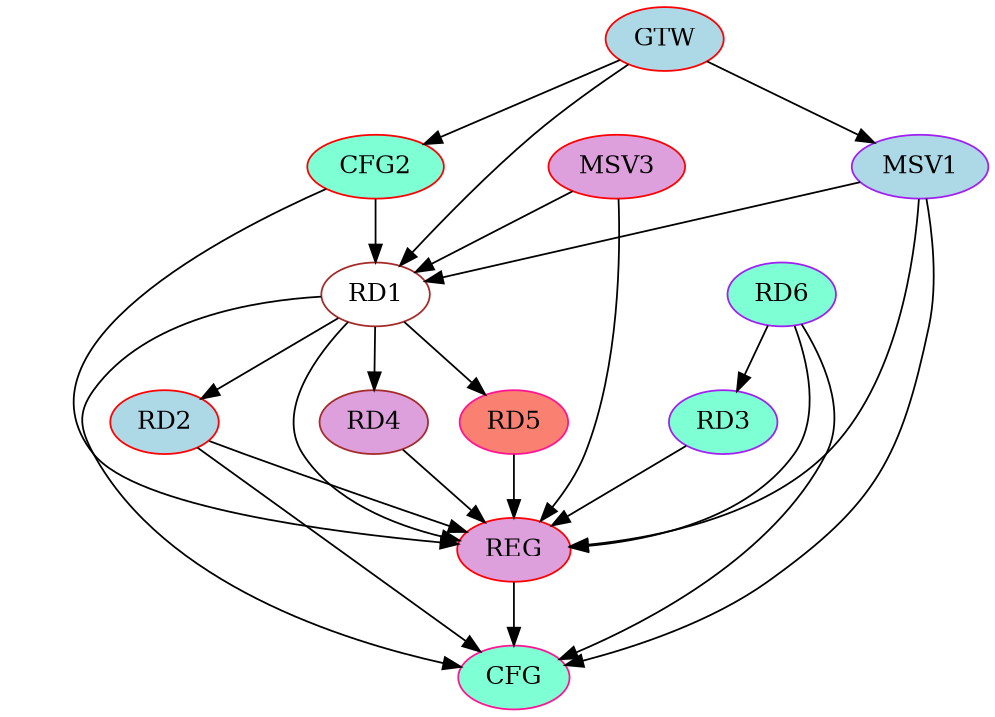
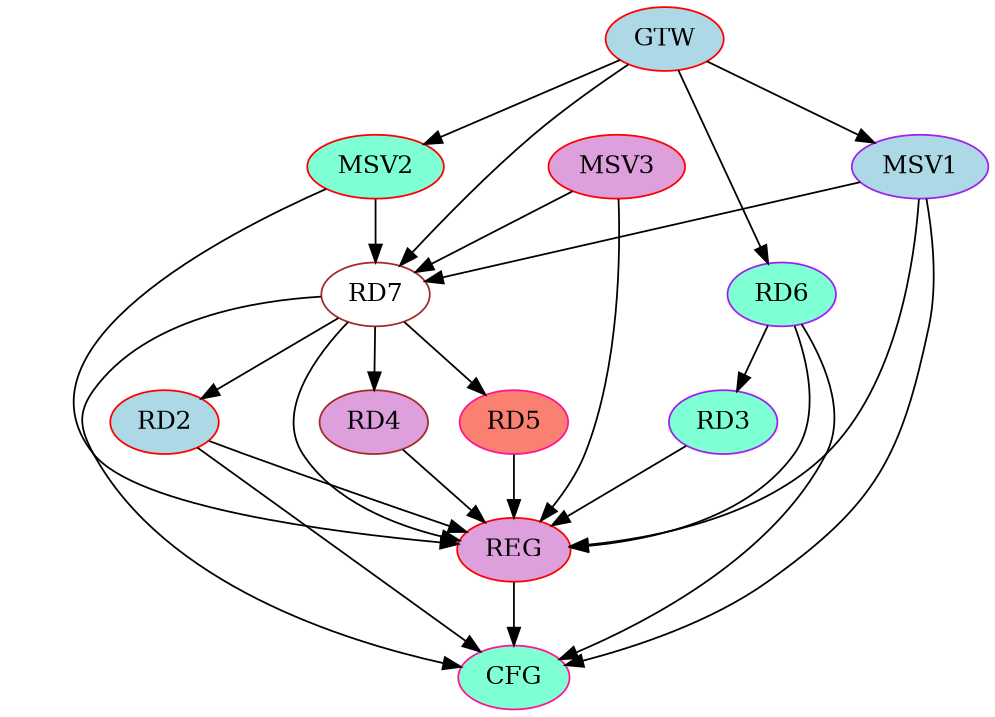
none -> (719, 159)
(376, 167) -> (376, 167)
(376, 294) -> (376, 294)
